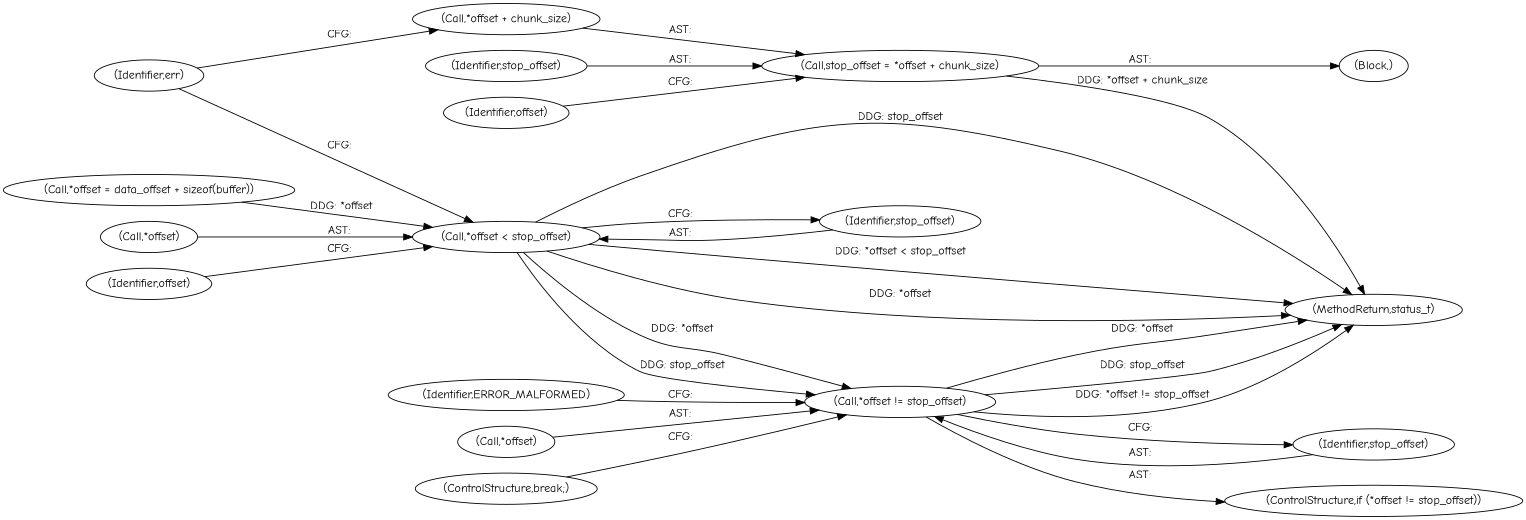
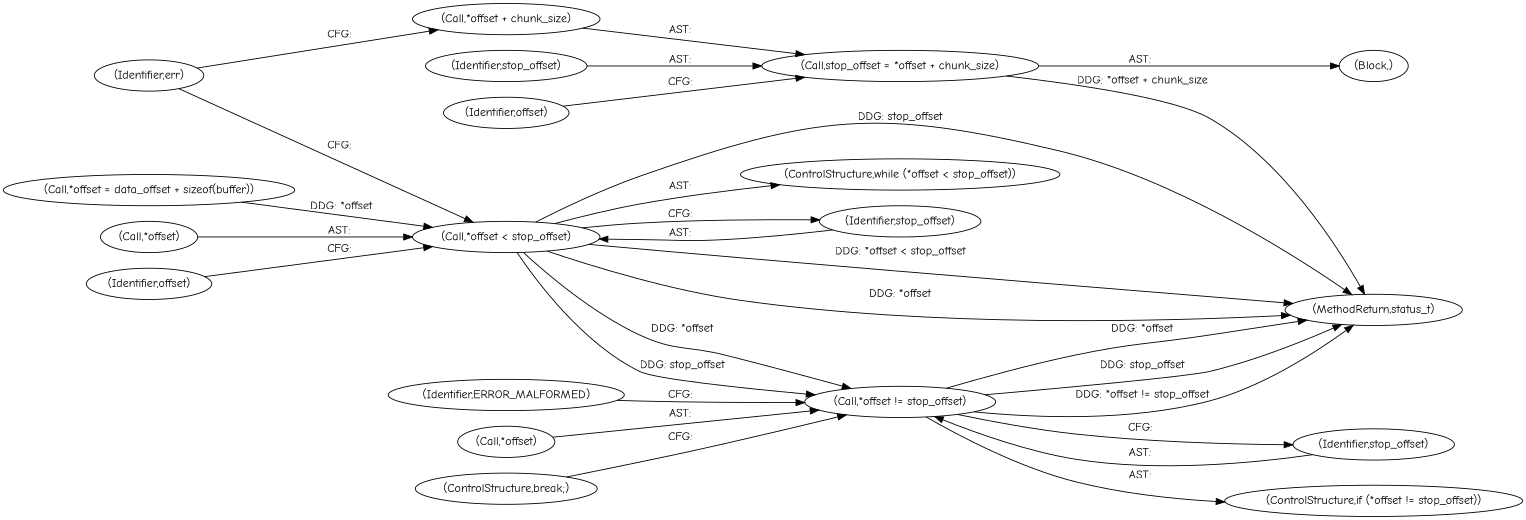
none -> (900, 174)
